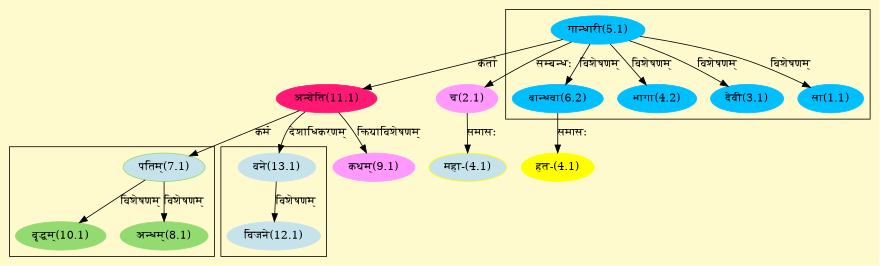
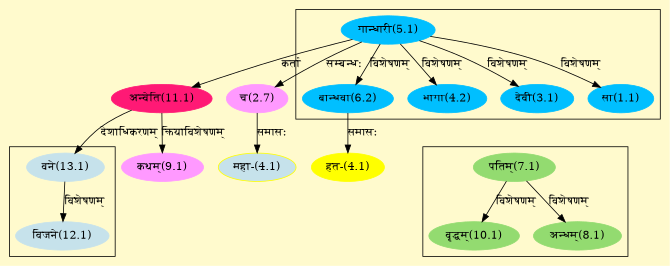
(467, 99) -> (257, 99)
(248, 132) -> none
(164, 167) -> (514, 167)
